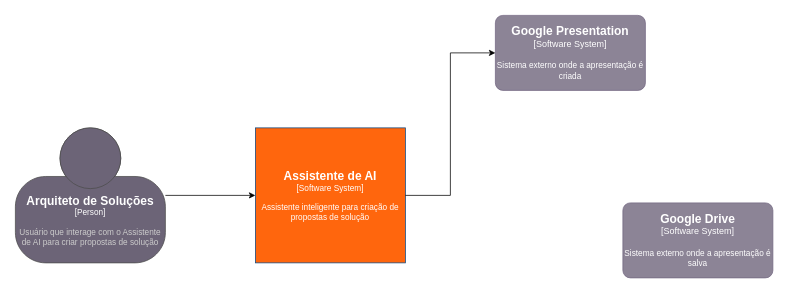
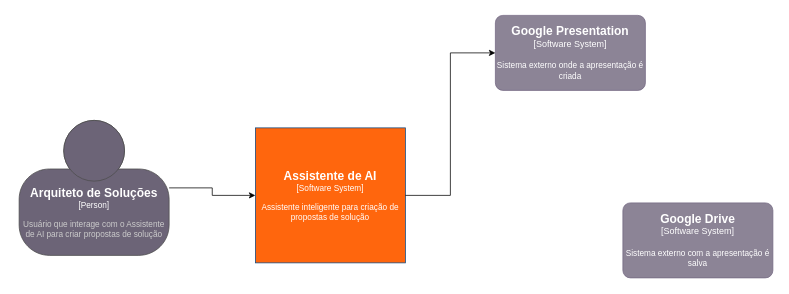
(90, 195) -> (94, 188)
(698, 240) -> (698, 240)
